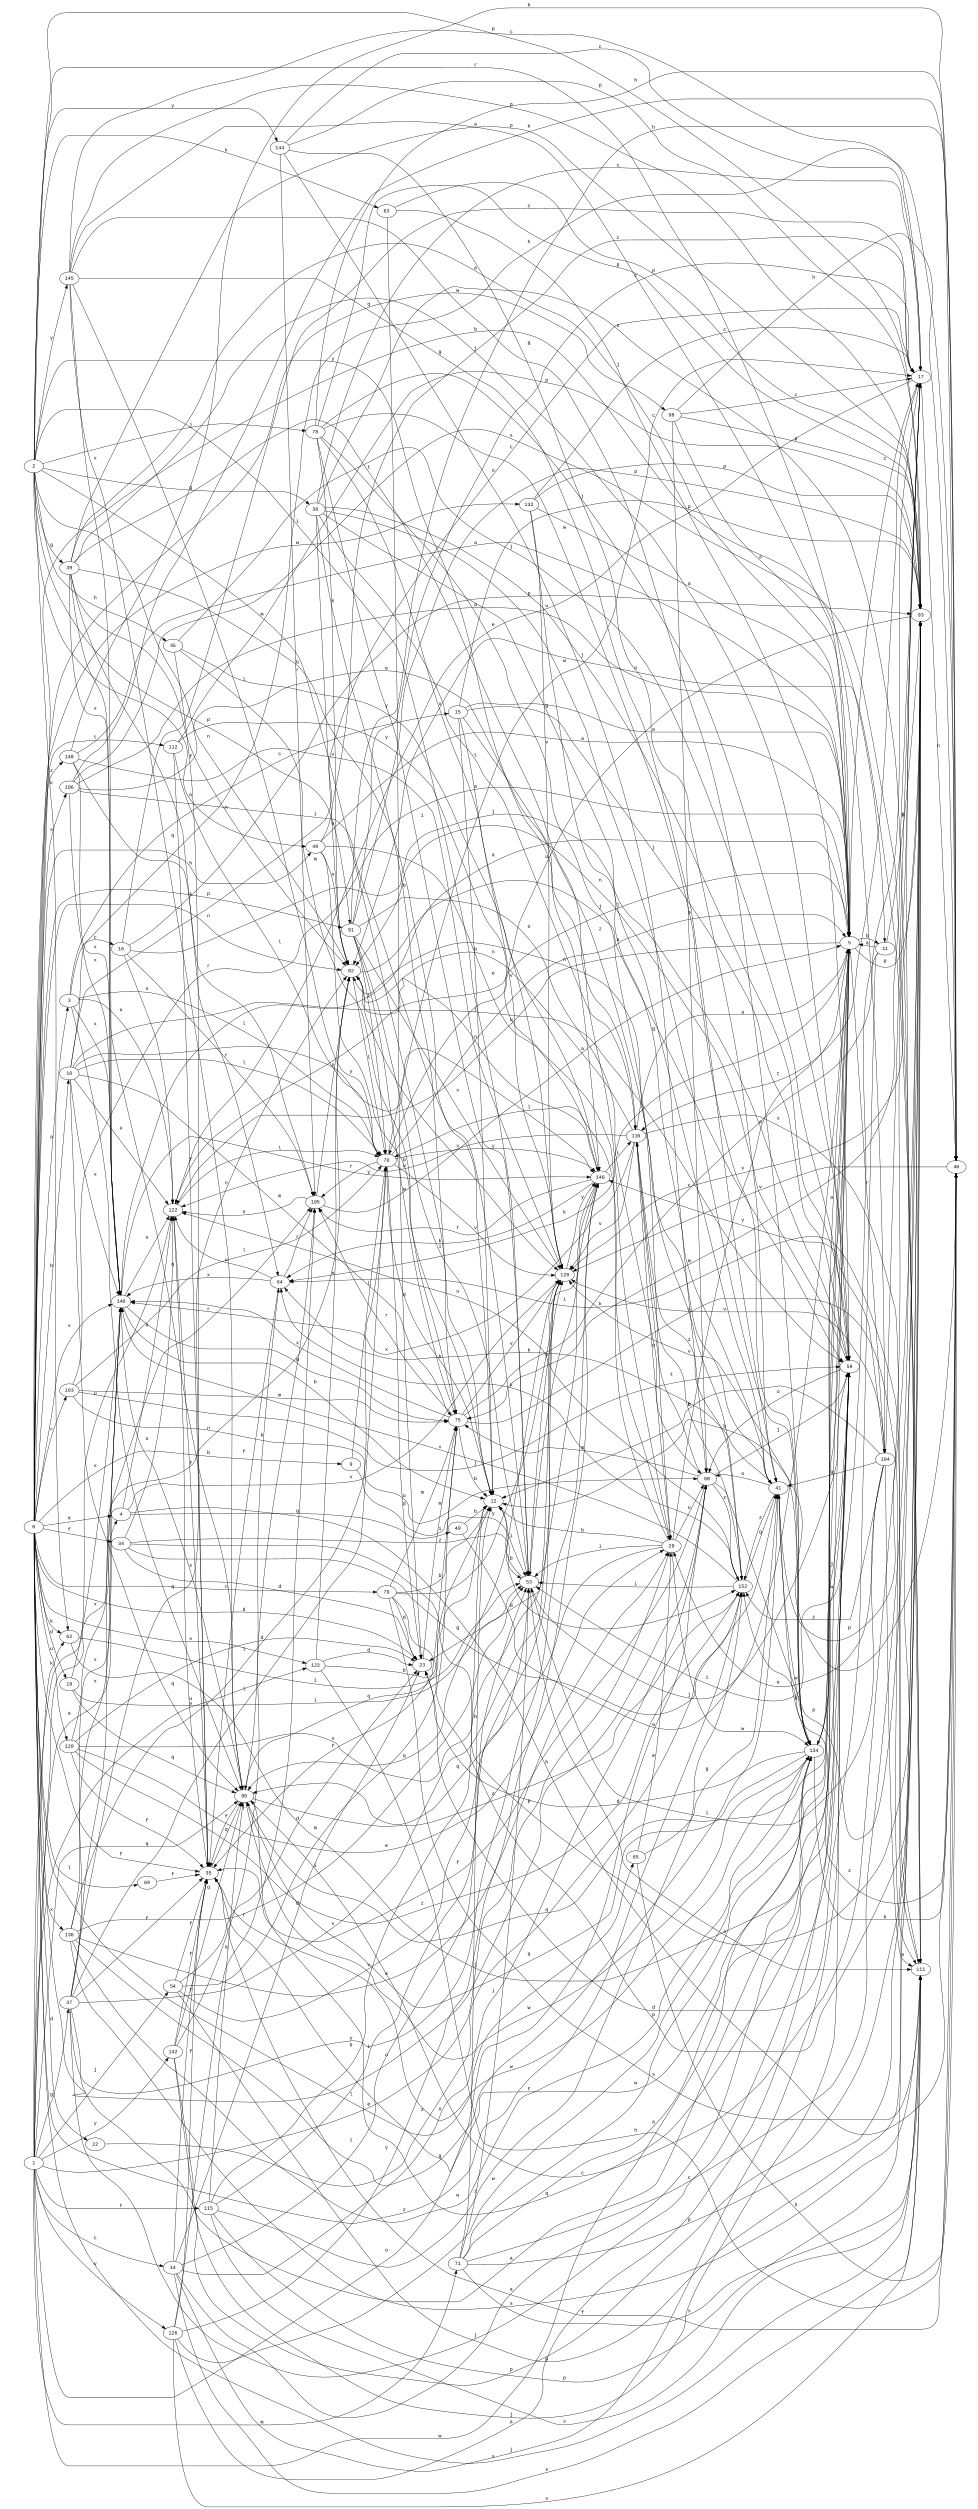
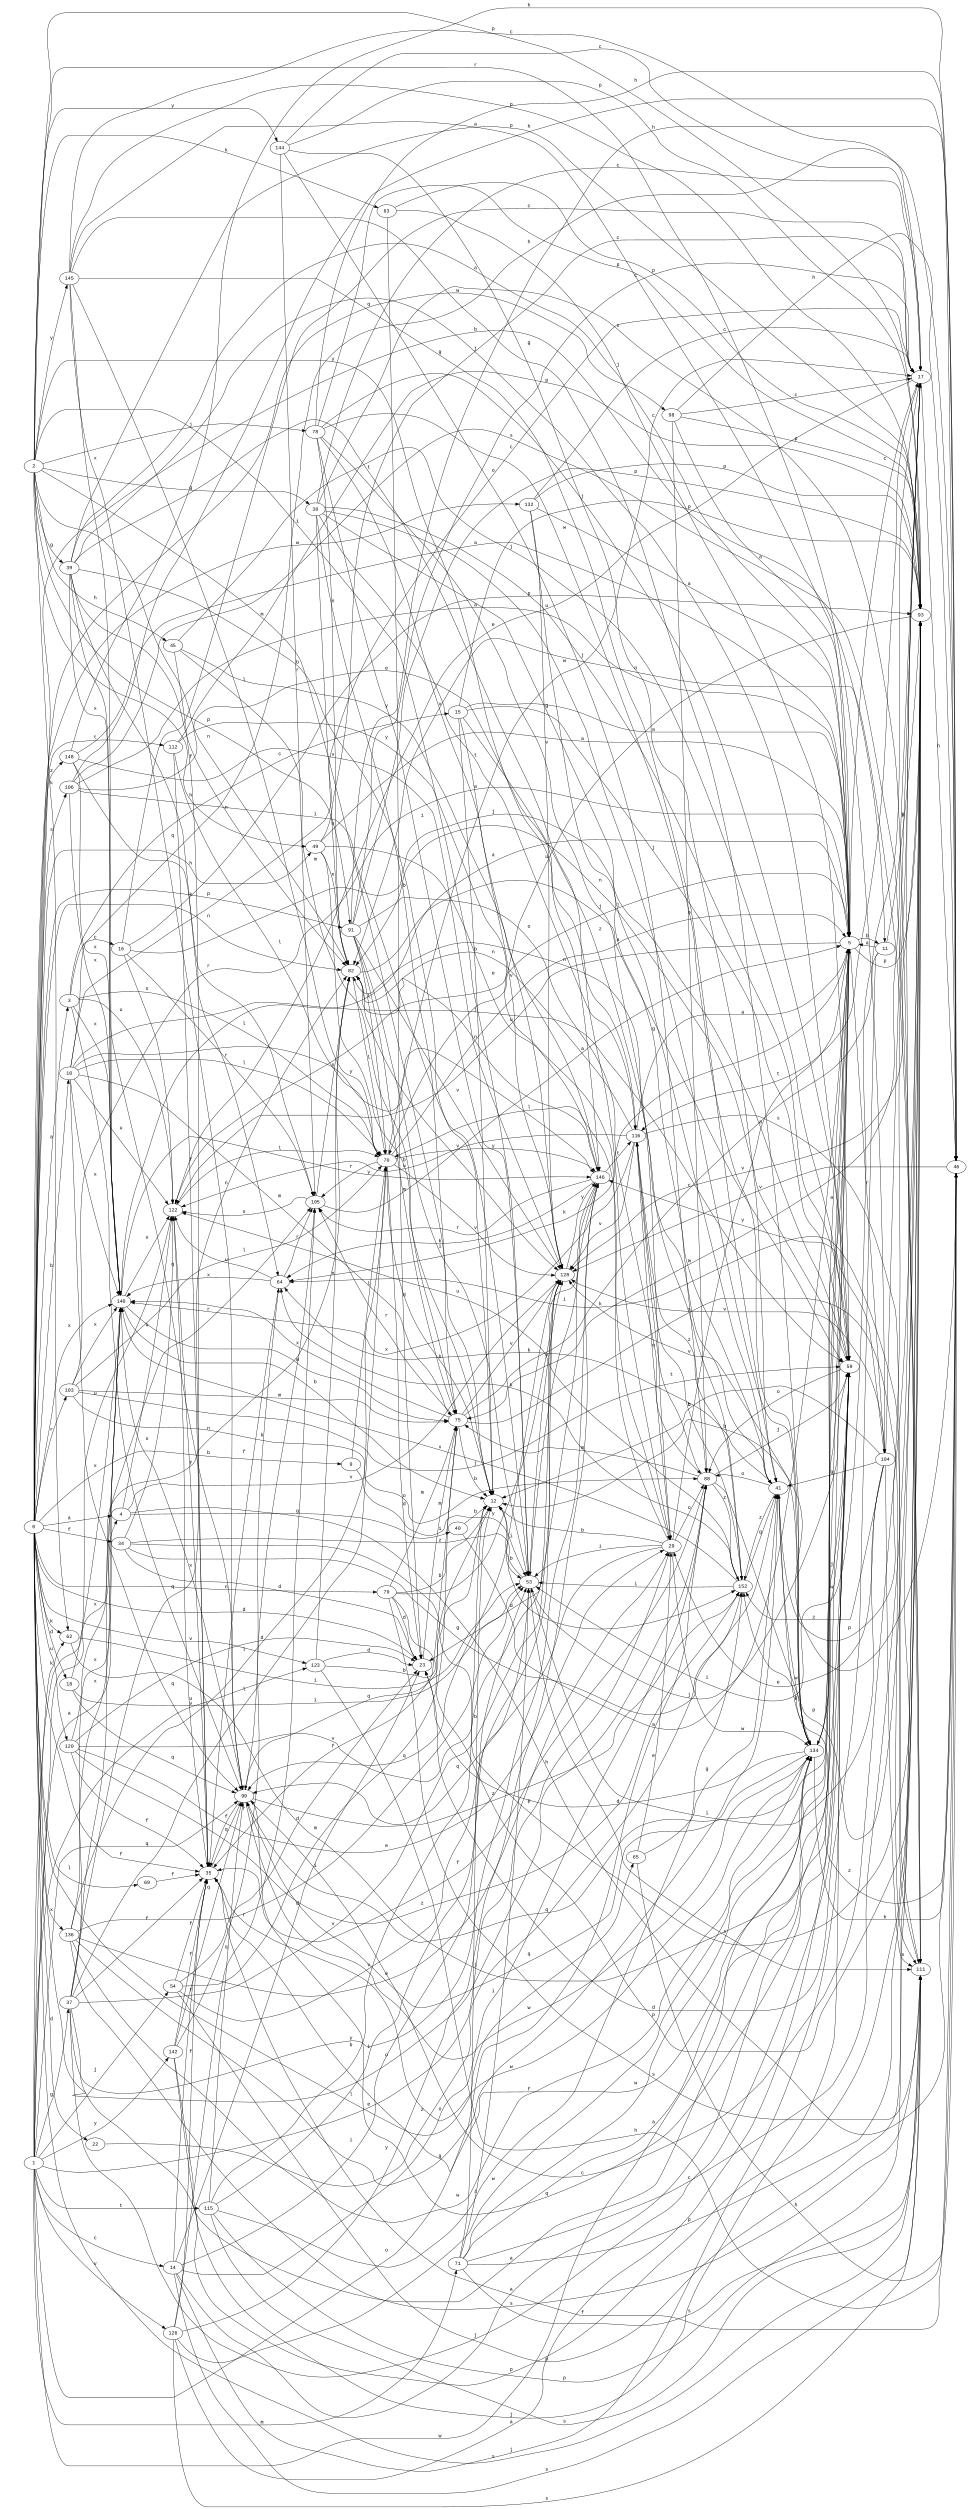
none -> (92, 1346)
(245, 2203) -> none
